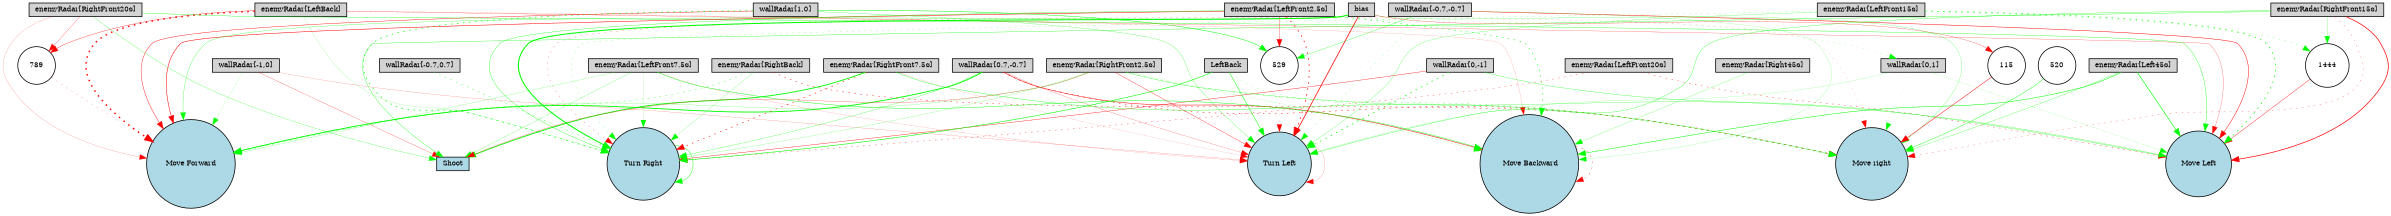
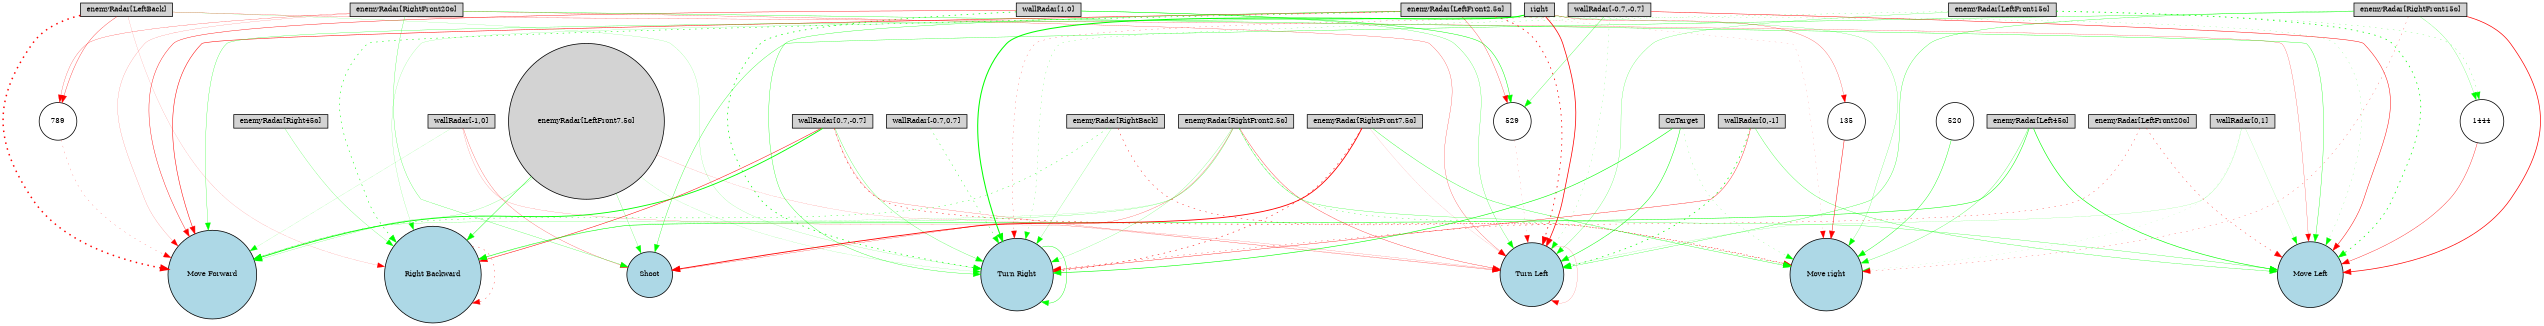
(1361, 10) -> (1540, 10)
(1613, 22) -> (2027, 21)
none -> (1364, 36)
(643, 65) -> (586, 121)
(1226, 65) -> (1682, 121)
(2007, 65) -> (1847, 121)
(668, 104) -> (1037, 223)
(453, 164) -> (650, 275)
(1529, 164) -> (433, 275)
